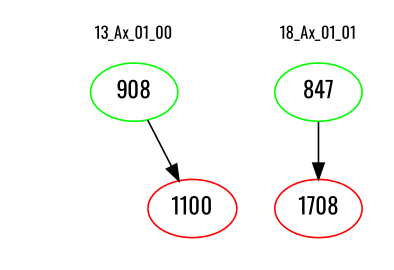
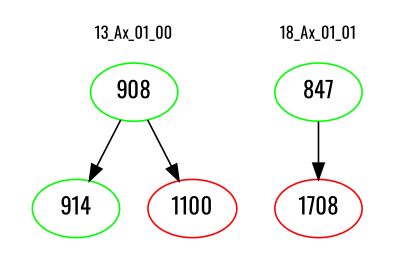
none -> (76, 209)
